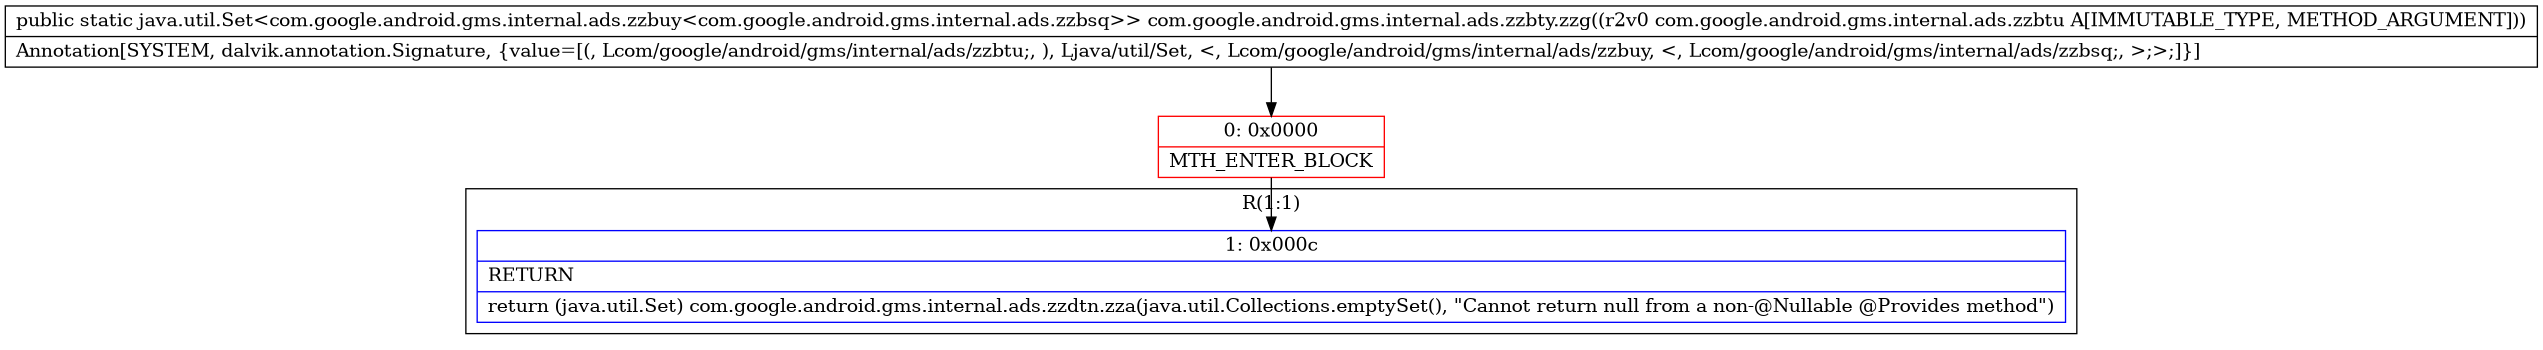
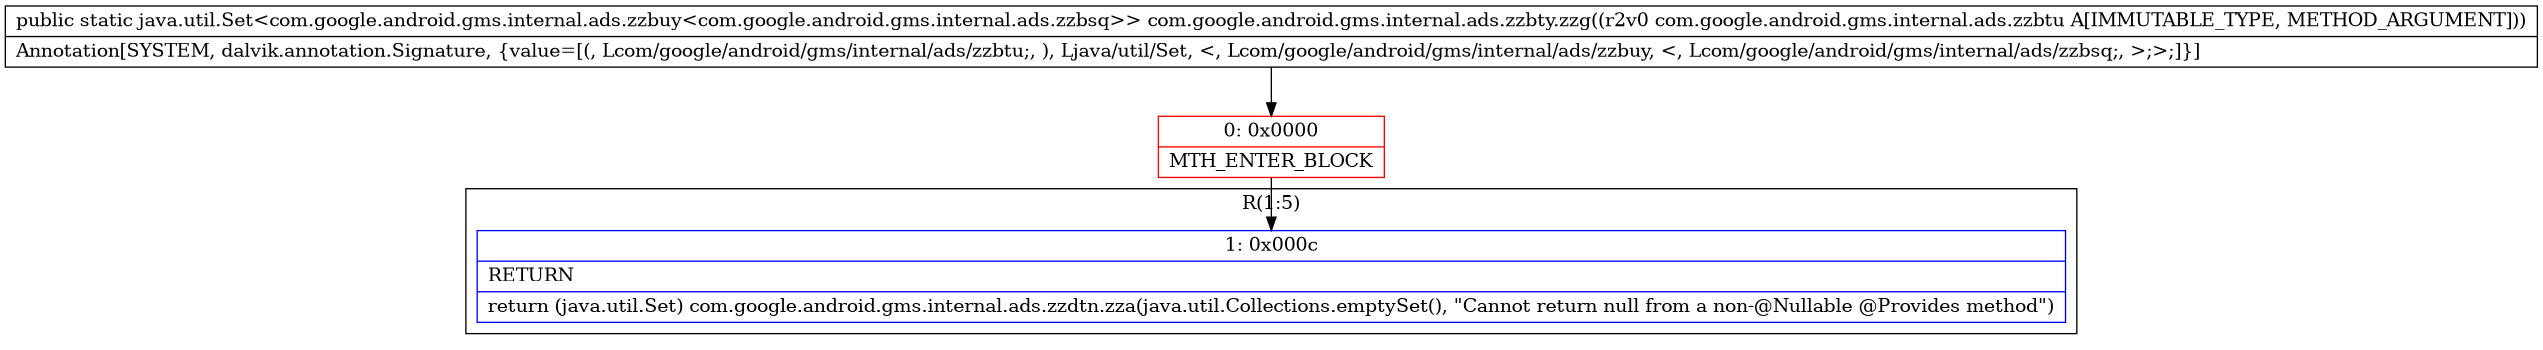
(1271, 204) -> (1271, 204)
